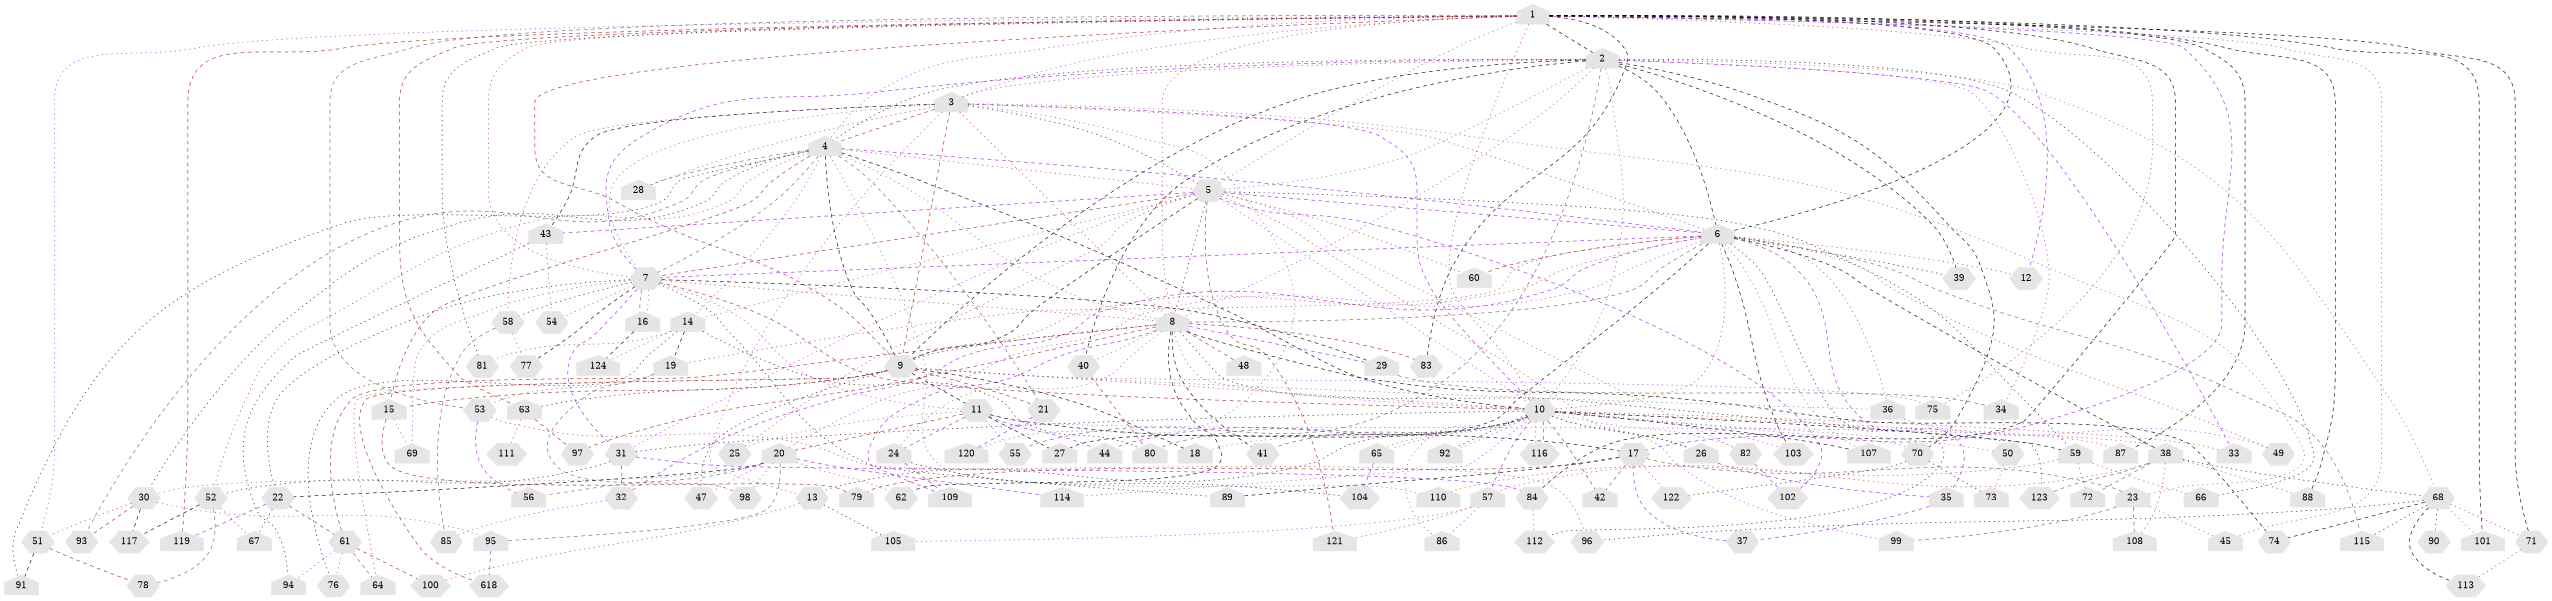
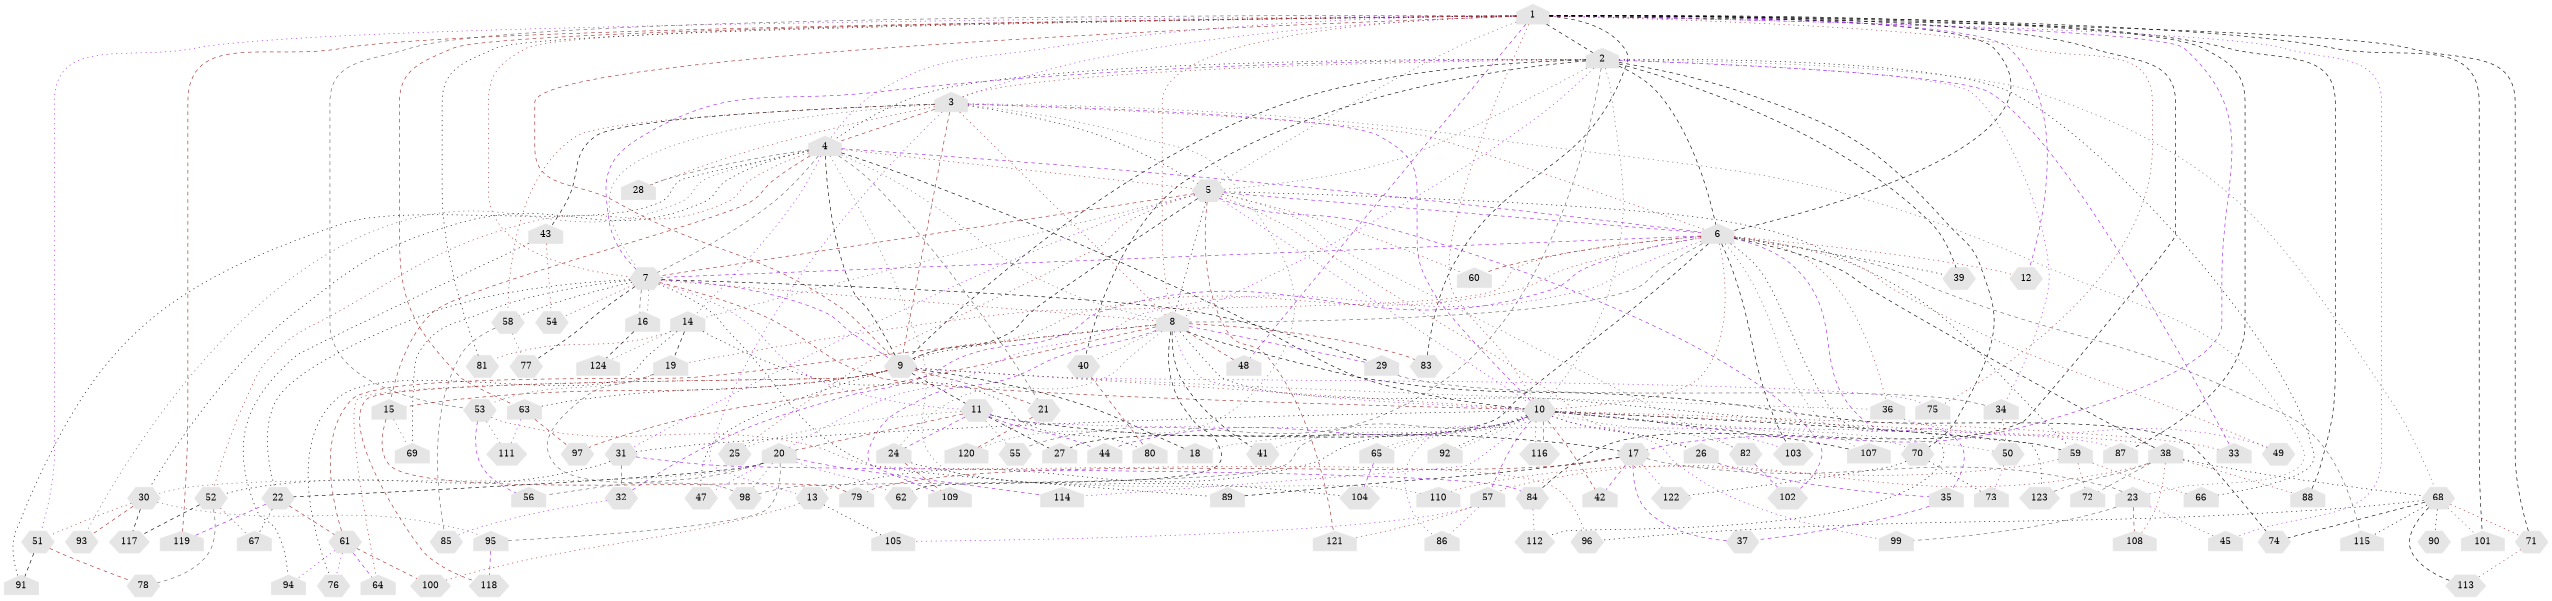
none -> (1387, 191)
(878, 213) -> none
(389, 226) -> (389, 226)
(475, 316) -> (475, 316)
(570, 361) -> (790, 300)
(1344, 431) -> (1298, 448)
none -> (493, 432)
(1005, 432) -> (1005, 432)
(1401, 432) -> (1401, 432)
(489, 586) -> (489, 586)
